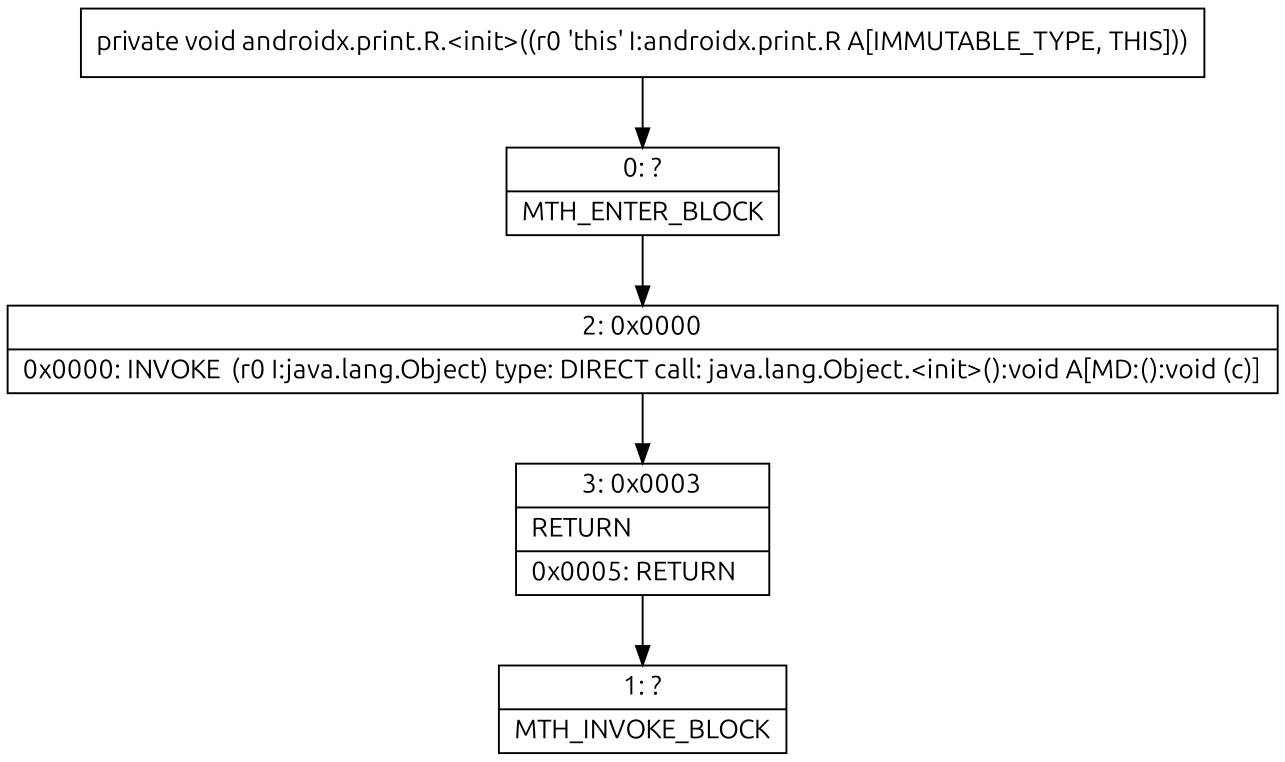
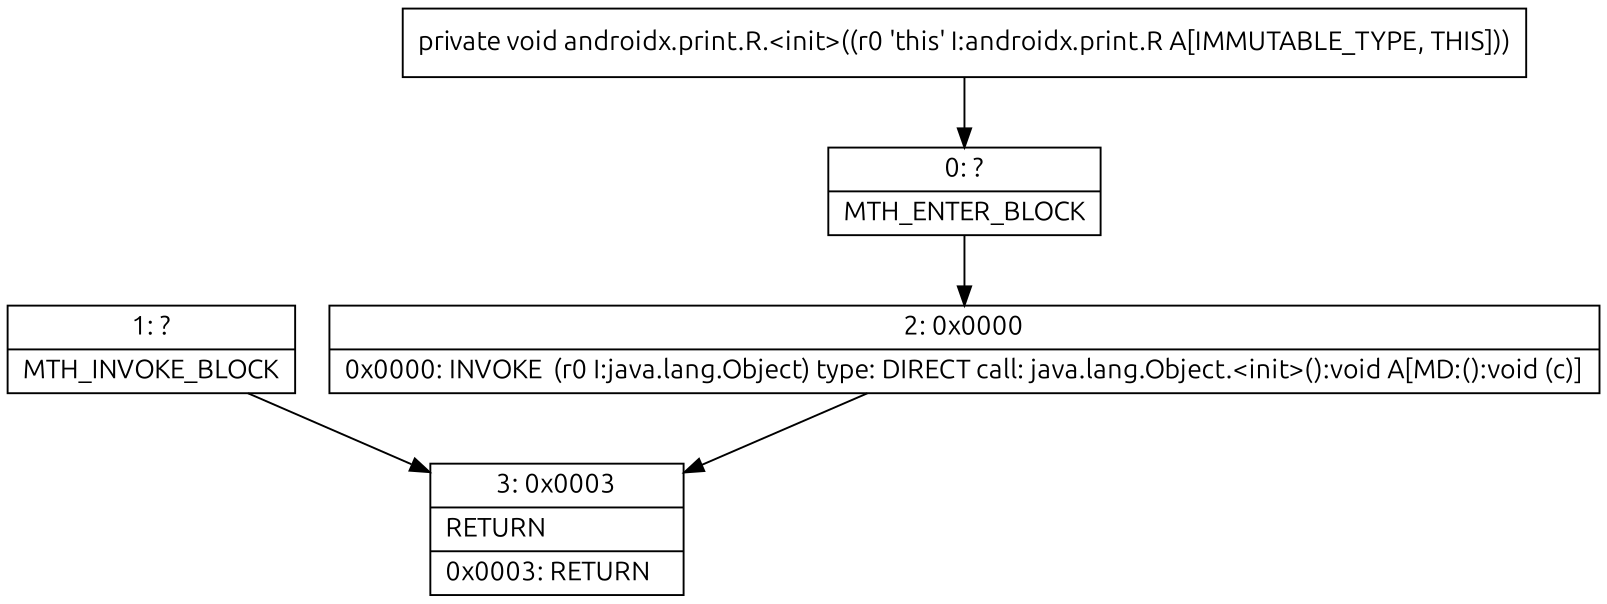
(643, 572) -> (557, 572)
(643, 621) -> (330, 429)
